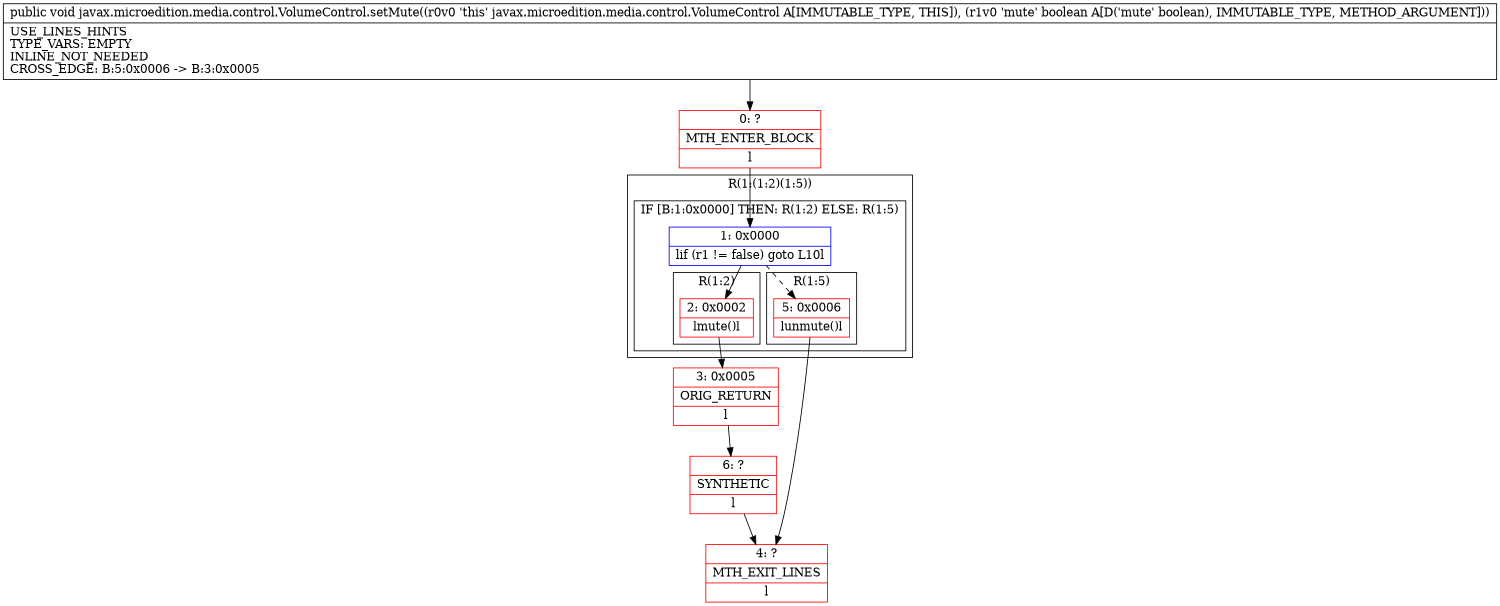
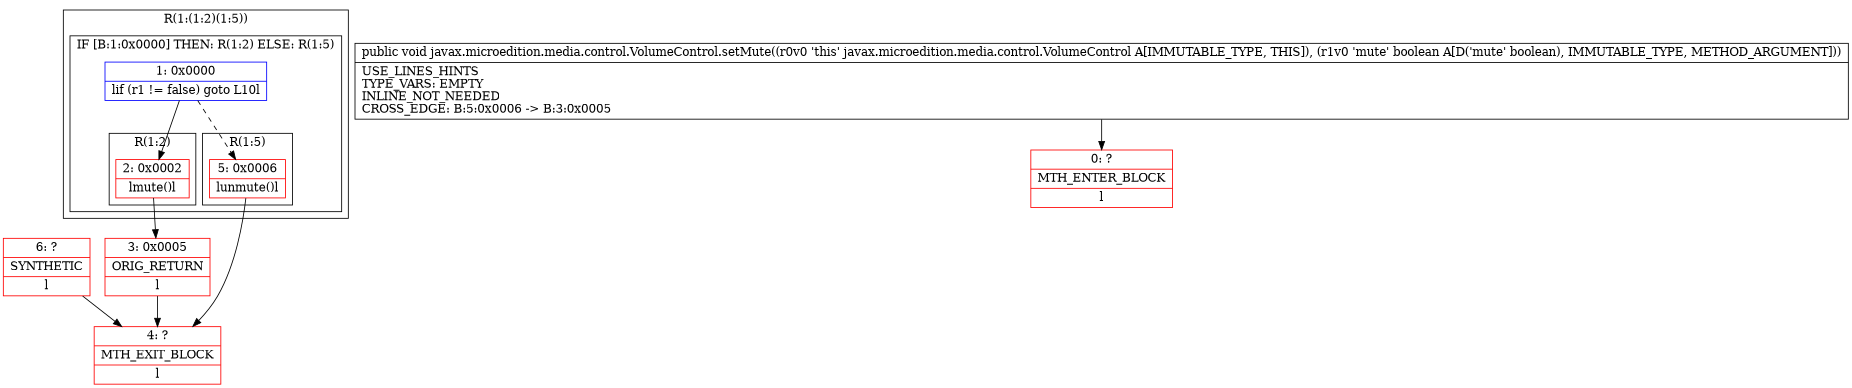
(750, 193) -> none
(729, 437) -> (158, 307)
(767, 573) -> (158, 355)
